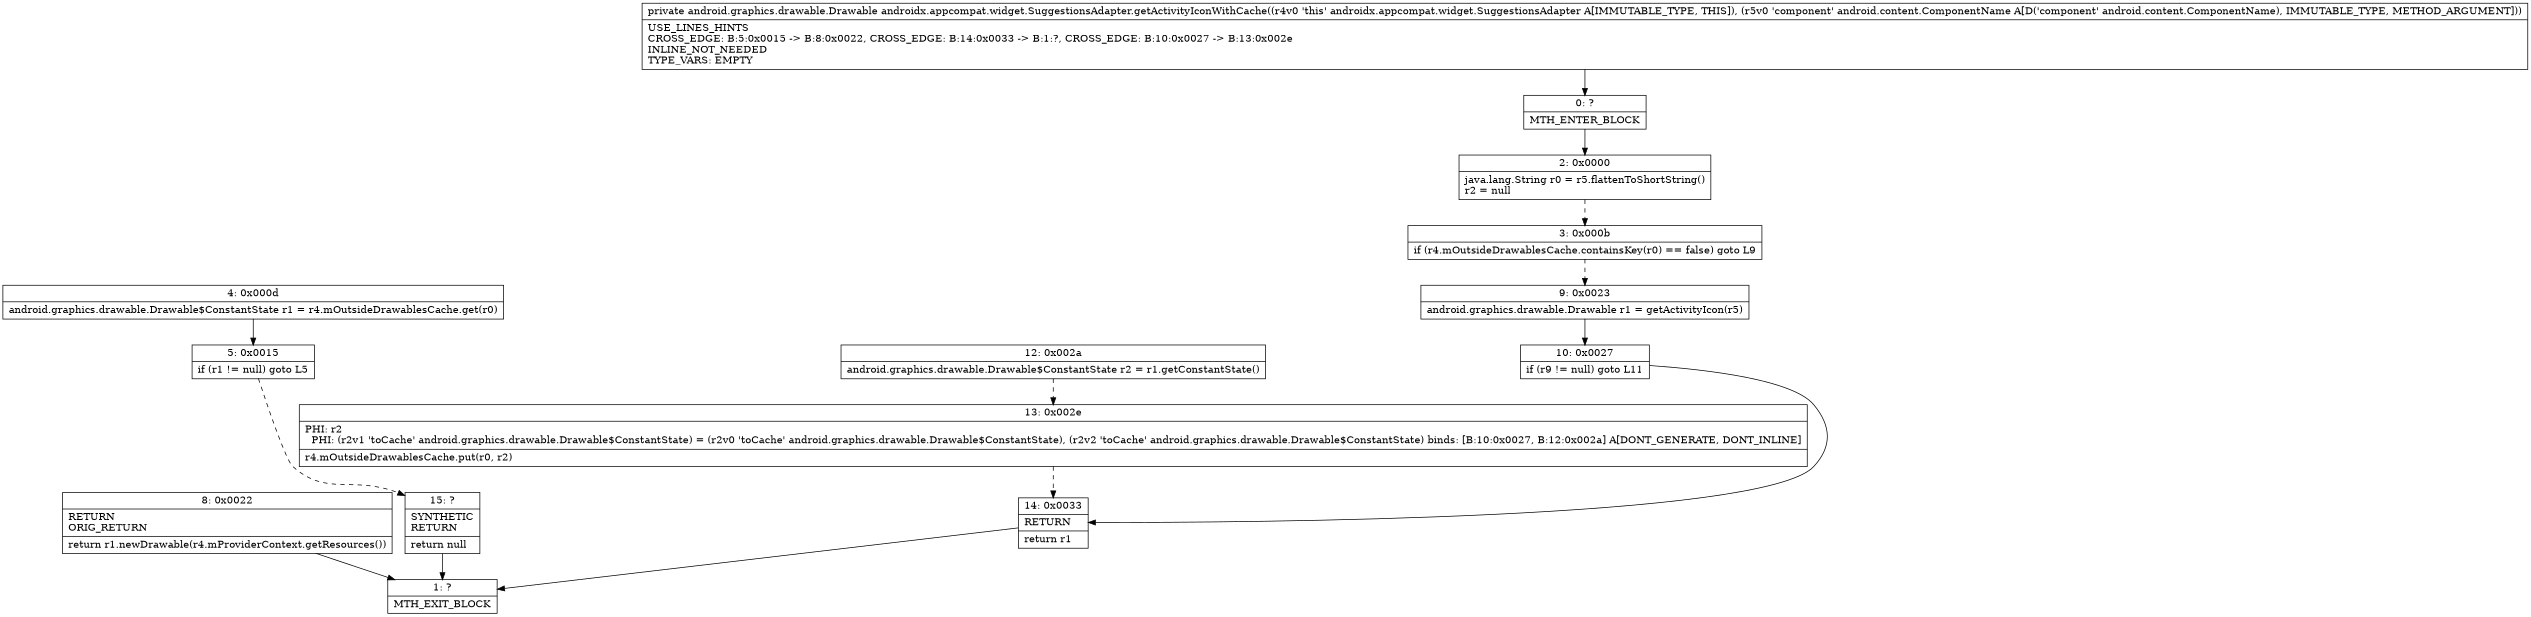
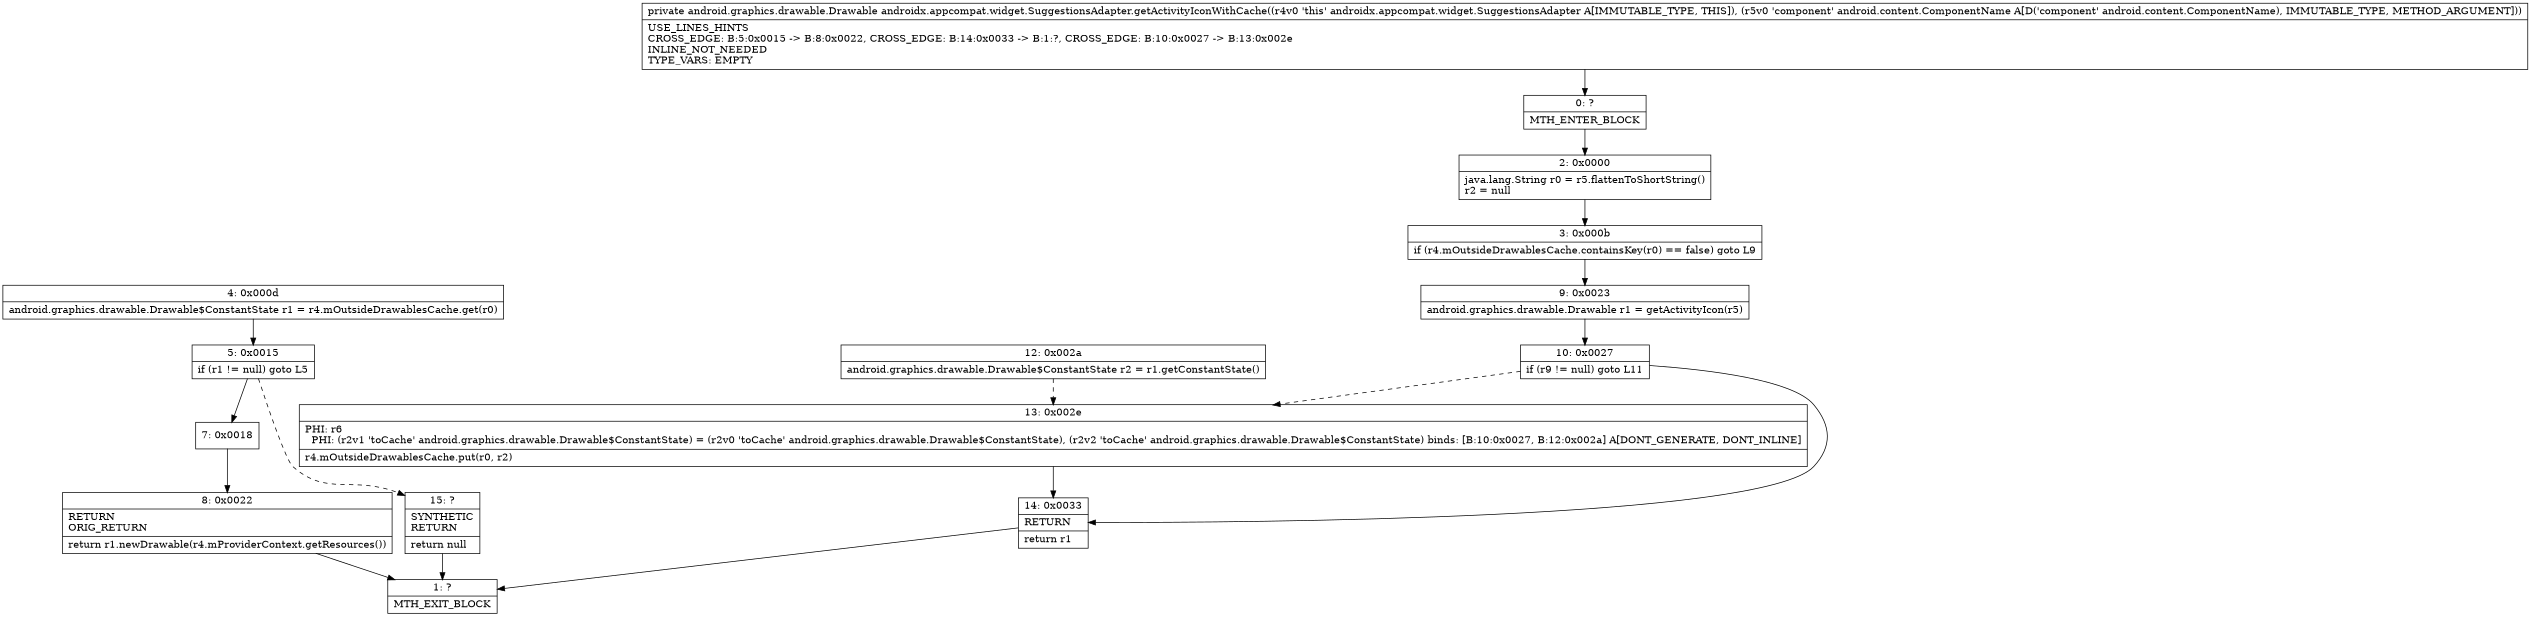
(1585, 209) -> (1585, 209)
(1585, 269) -> (1585, 269)
none -> (1400, 388)
(326, 430) -> (326, 430)
none -> (227, 436)
(1053, 479) -> (1053, 479)
